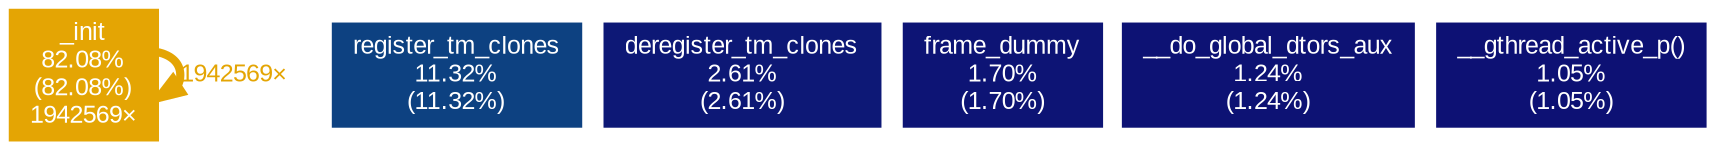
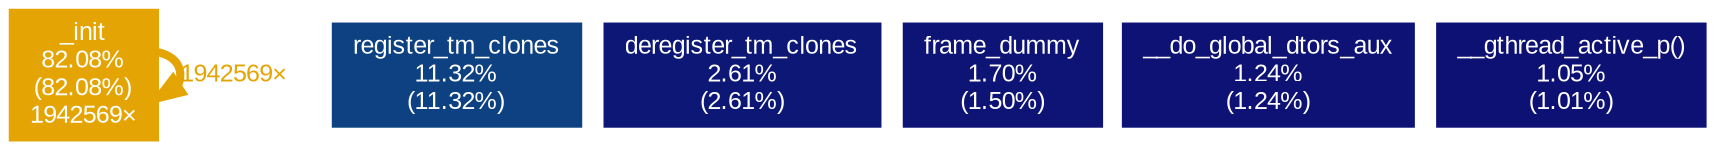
(1003, 75) -> (1003, 75)
(1571, 75) -> (1571, 75)
